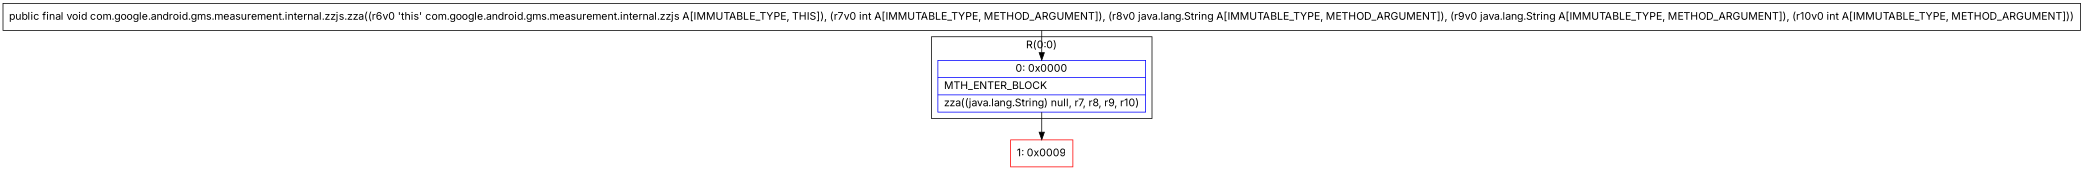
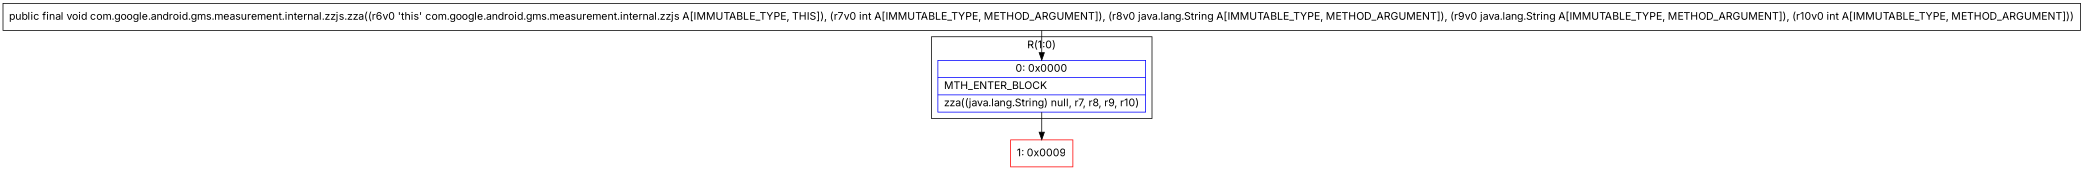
(1042, 45) -> (1042, 45)
